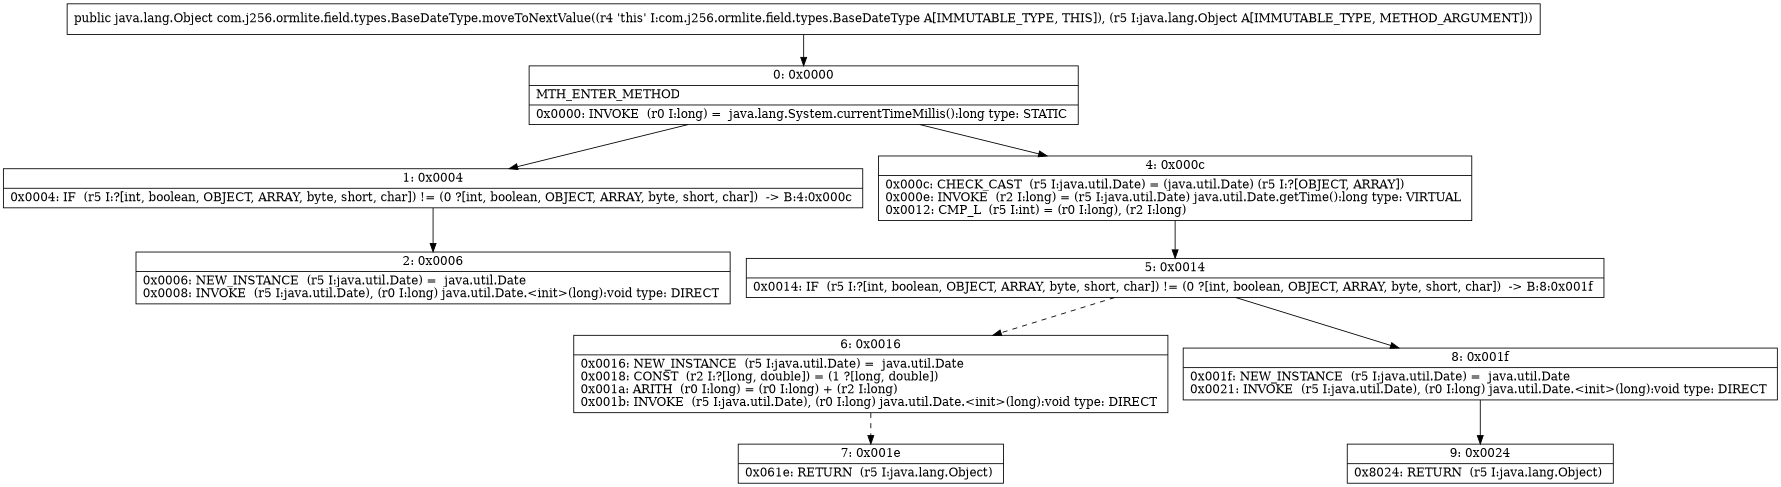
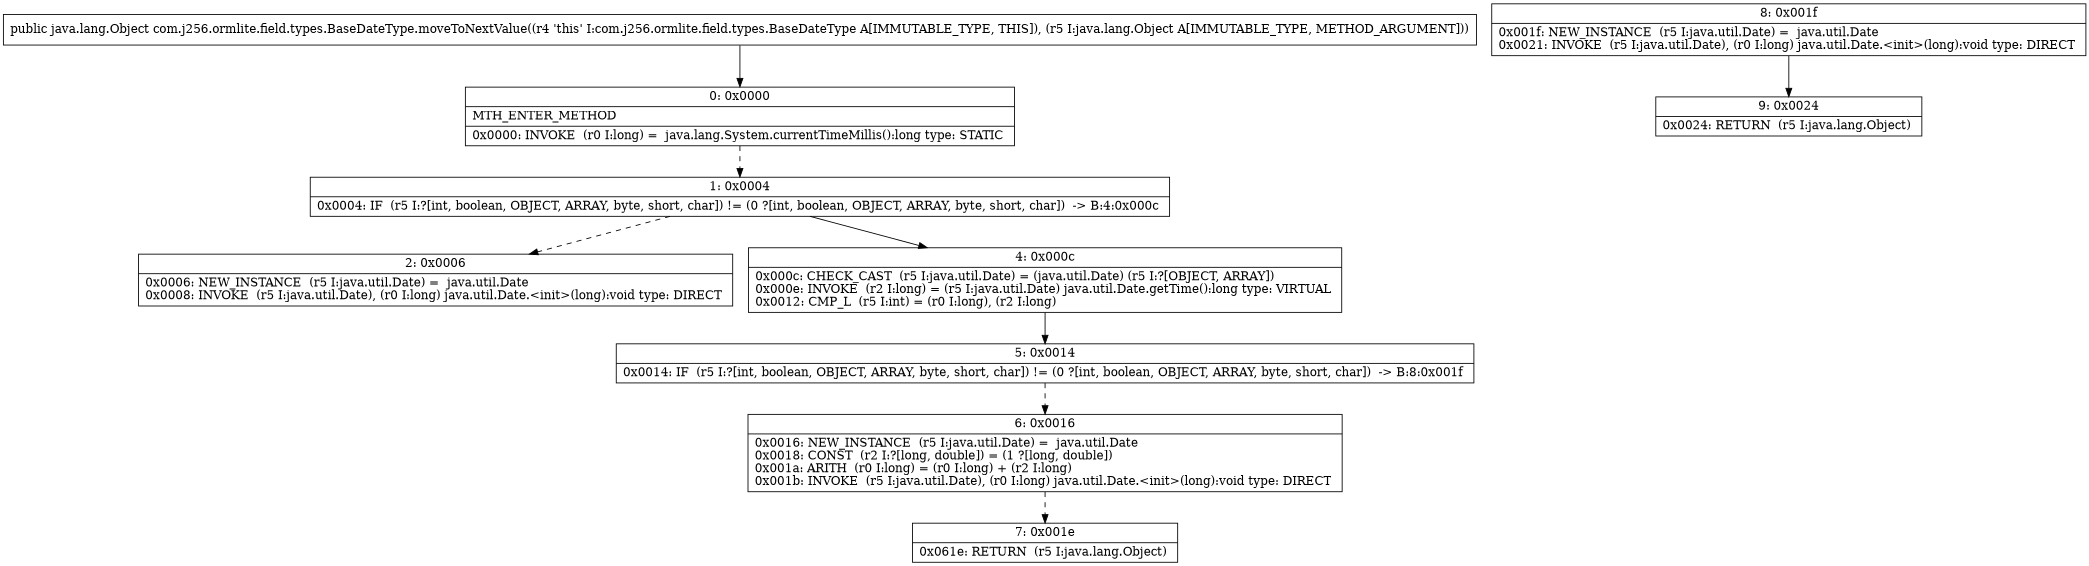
(979, 139) -> (864, 231)
(603, 146) -> (740, 157)
(433, 226) -> (604, 234)
(1313, 322) -> none
(1480, 473) -> (1789, 126)
